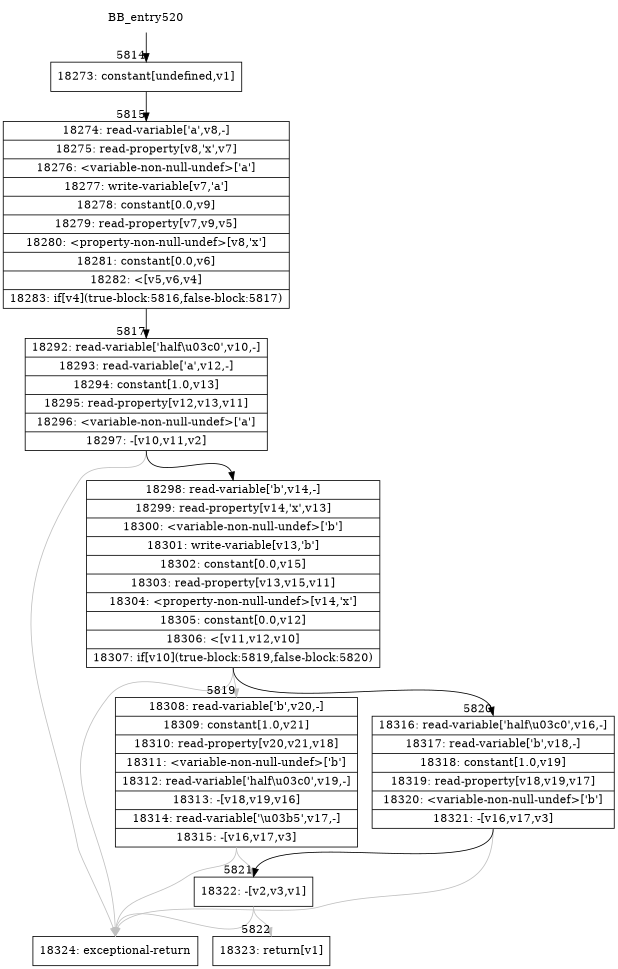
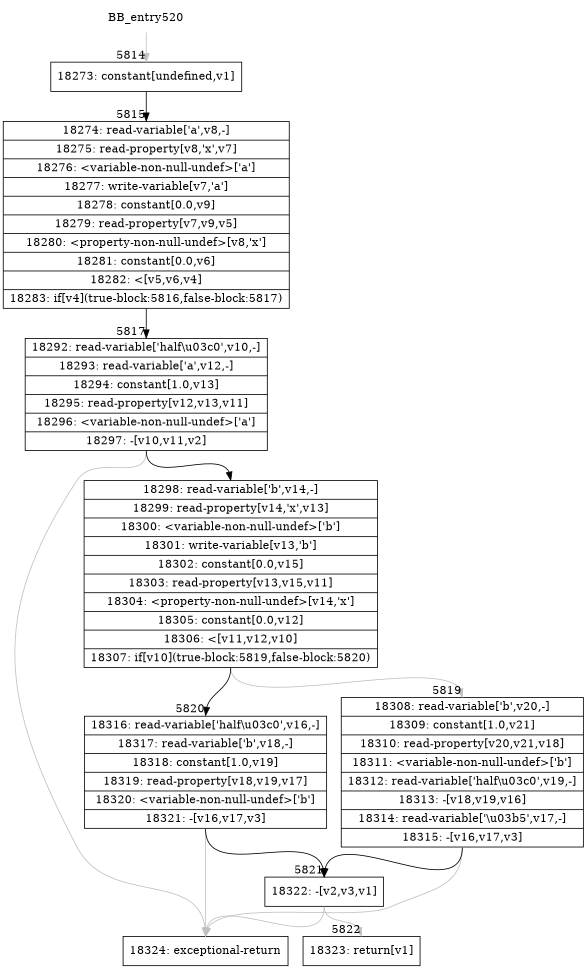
(146, 43) -> (146, 43)
(86, 740) -> none
(242, 859) -> (397, 863)
